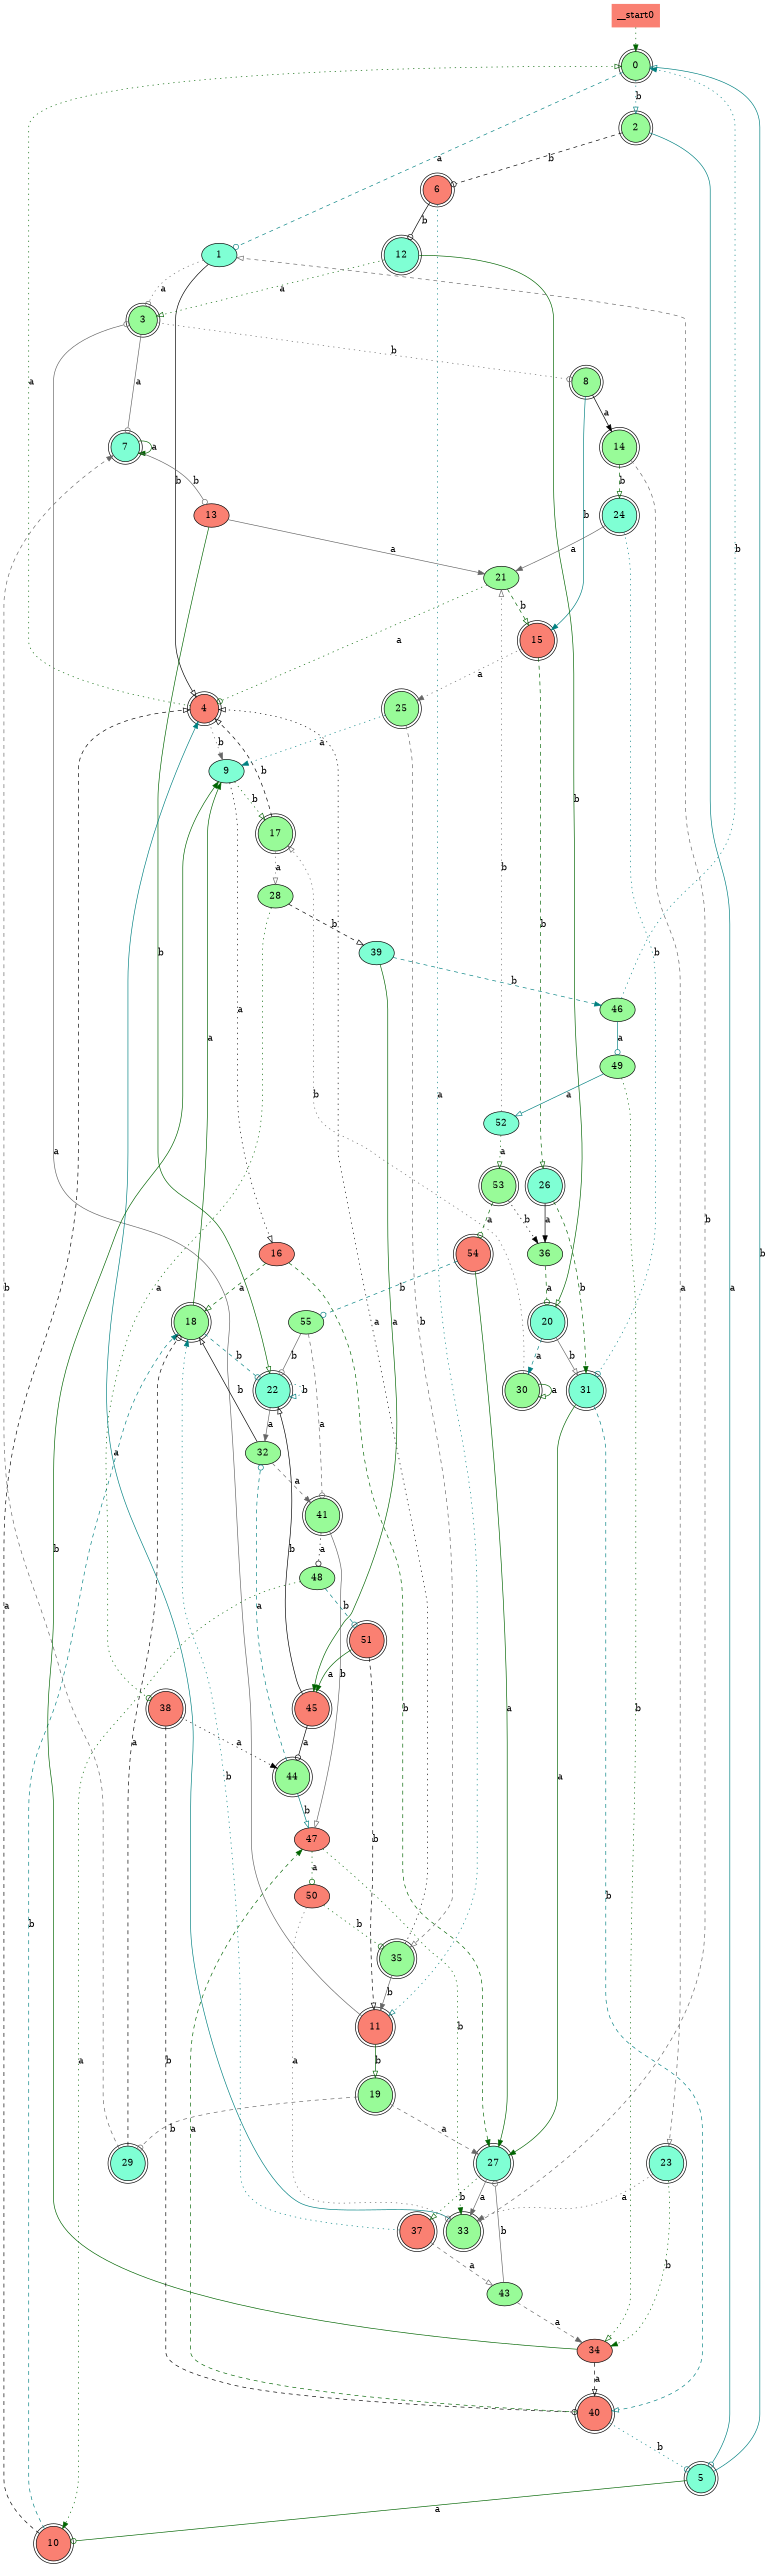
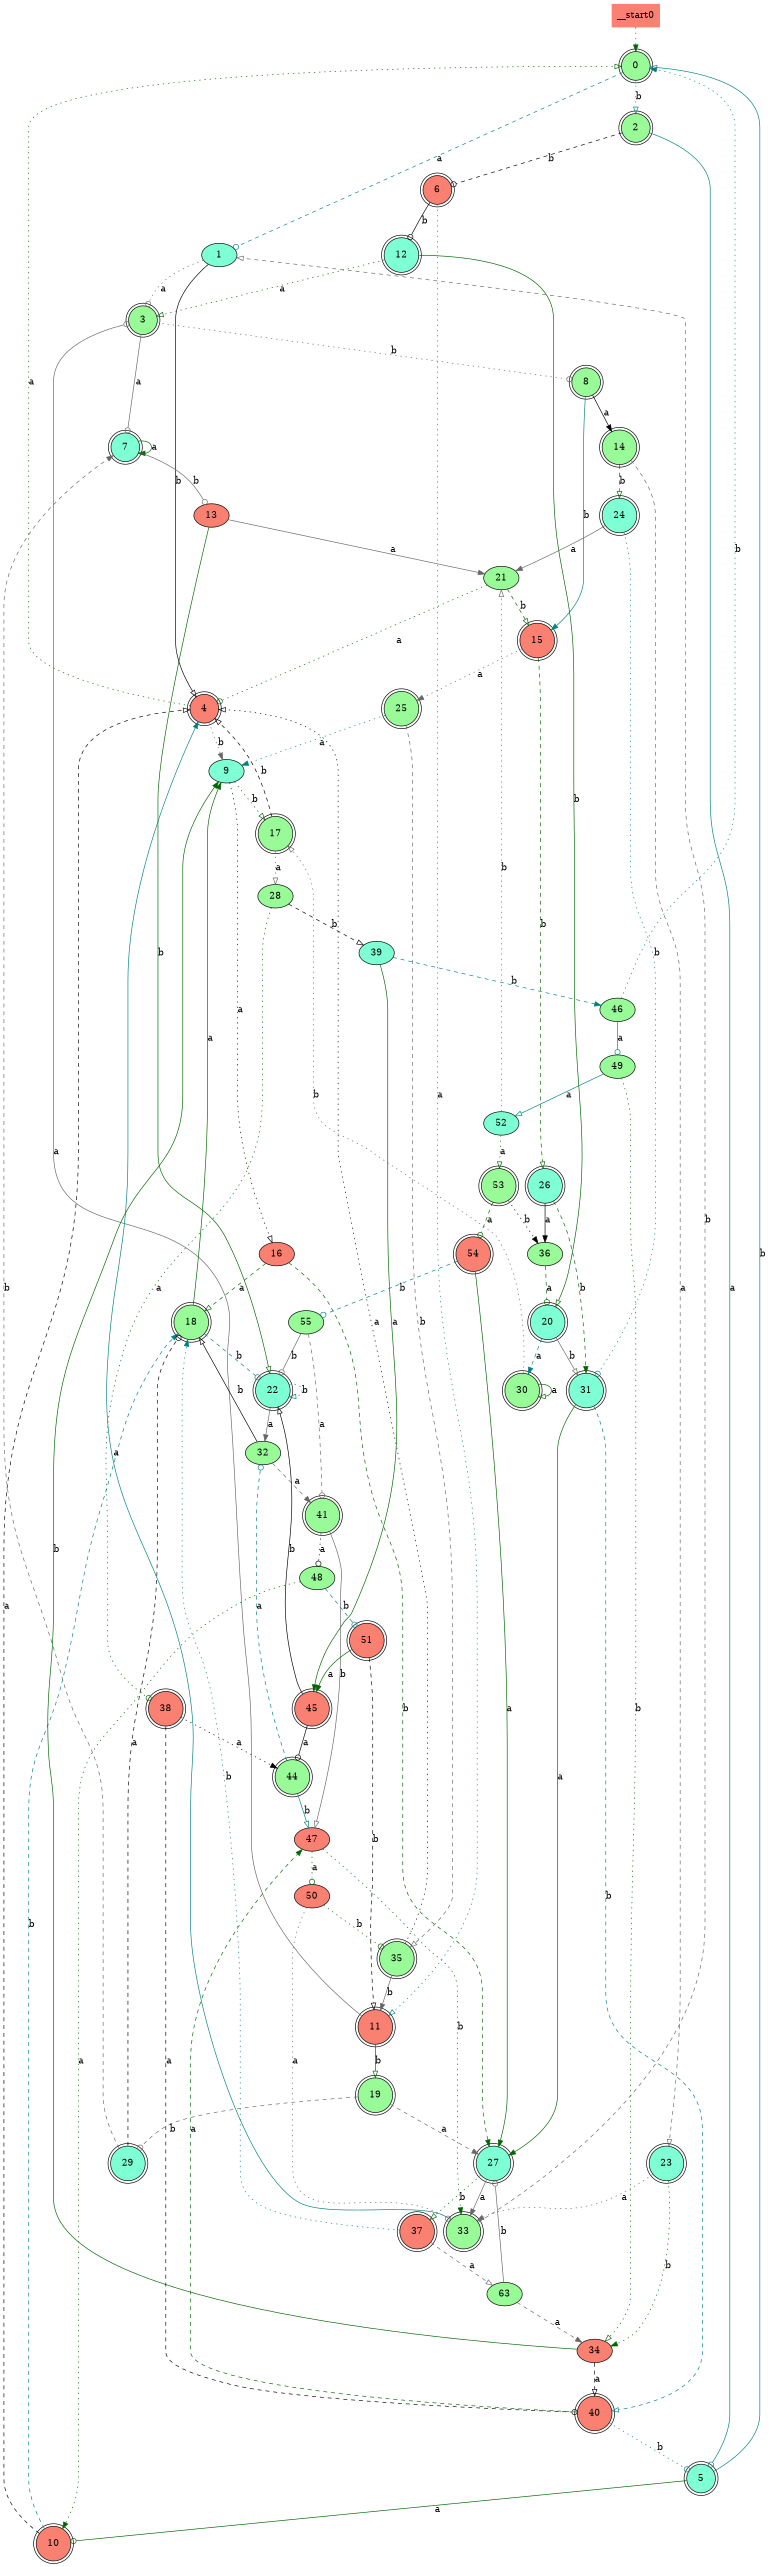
(169, 2061) -> (169, 2061)
(505, 2294) -> (505, 2294)
